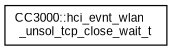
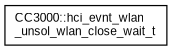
(86, 25) -> (86, 25)
